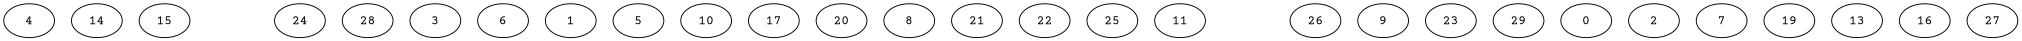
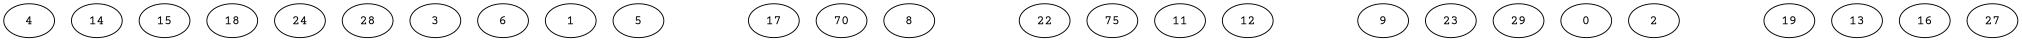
none -> (232, 21)
(706, 21) -> none
(842, 21) -> (842, 21)
(977, 21) -> none
(1112, 21) -> (1112, 21)
none -> (1248, 21)
(1315, 21) -> none
(1722, 21) -> none
